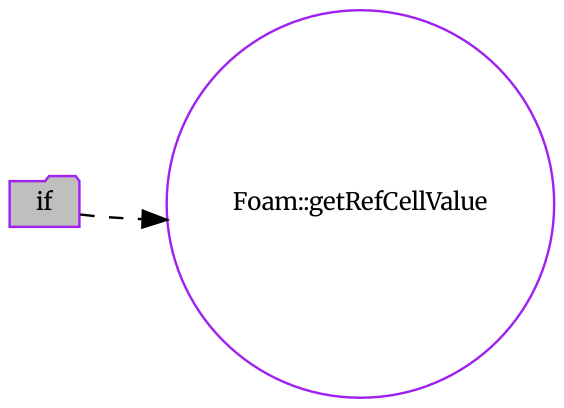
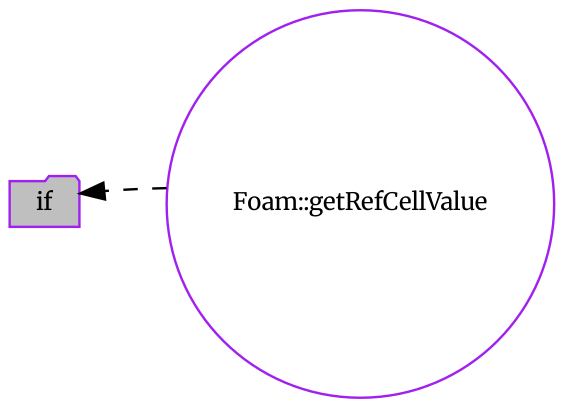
(111, 217) -> (136, 189)
